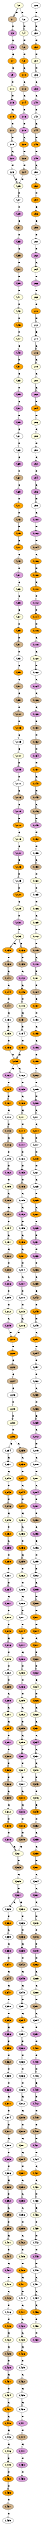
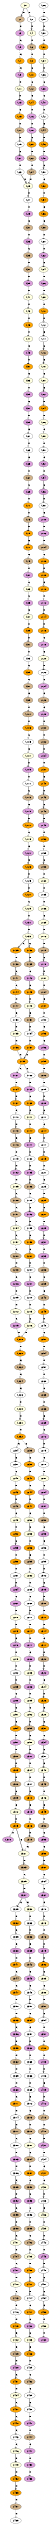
(13, 1846) -> (19, 1839)
